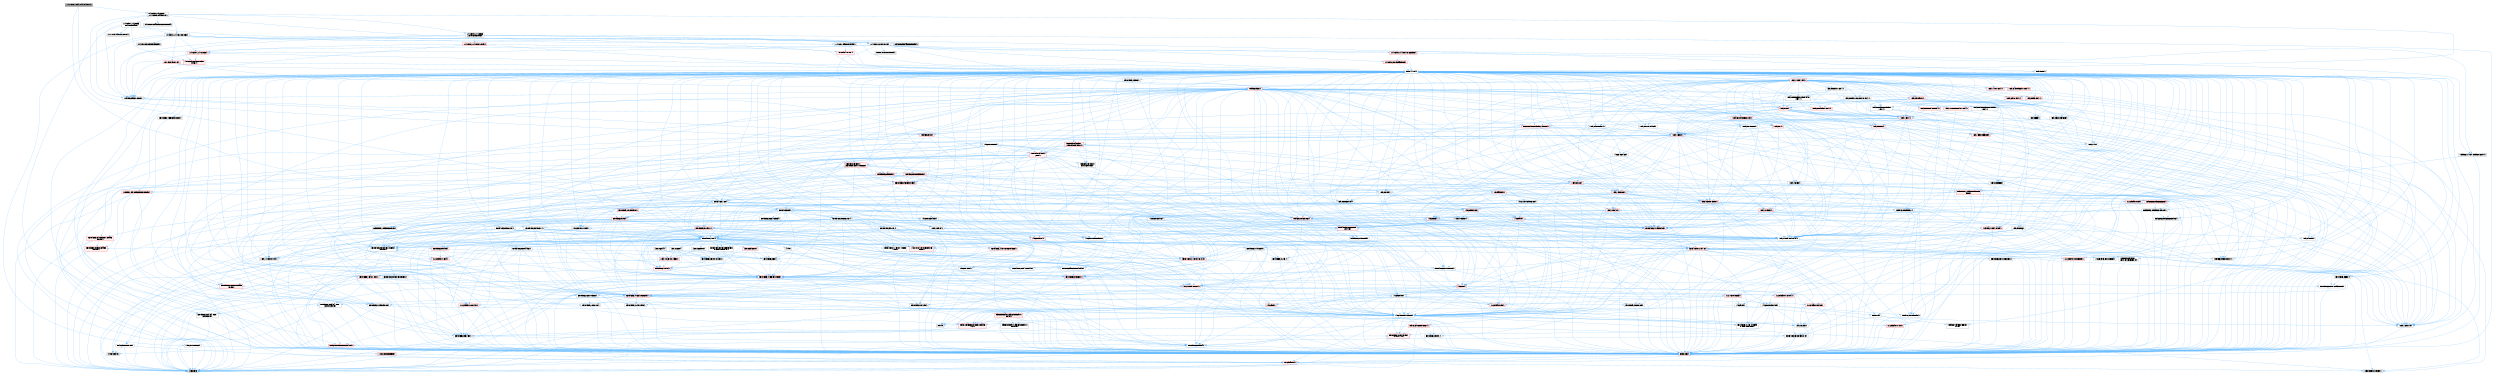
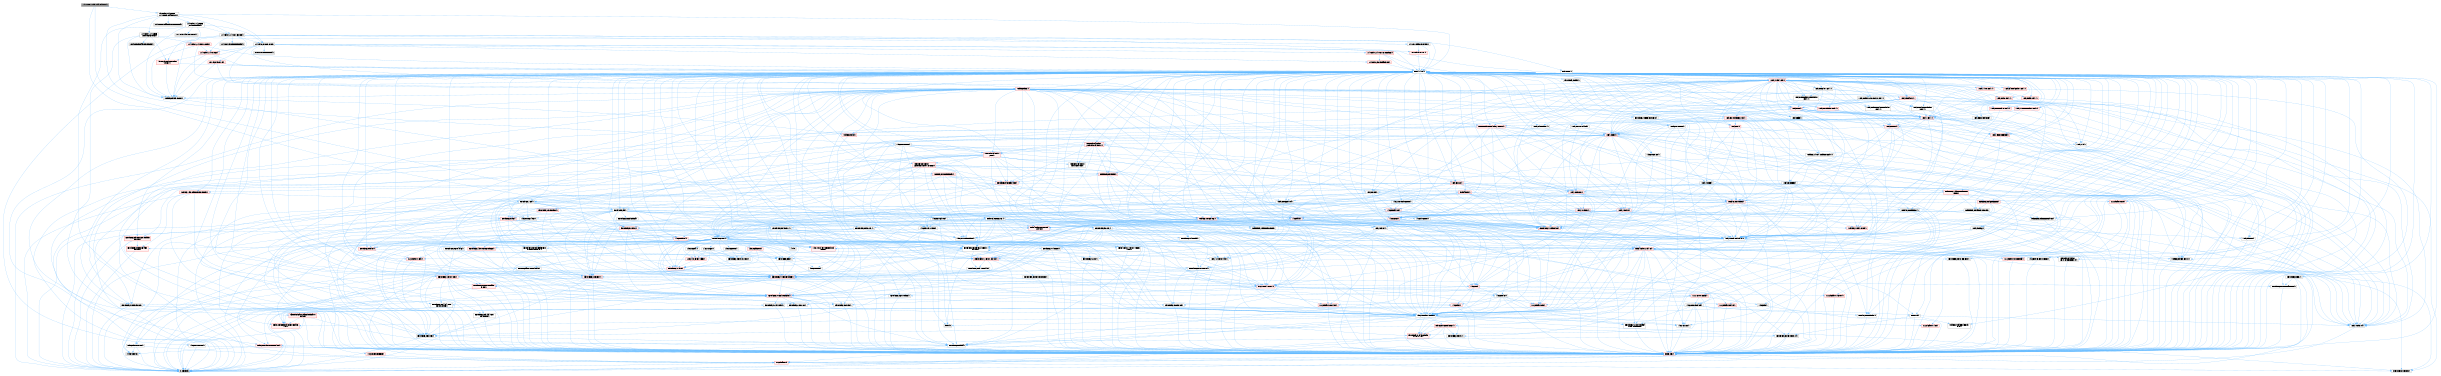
(842, 219) -> (996, 219)
(1015, 326) -> none
